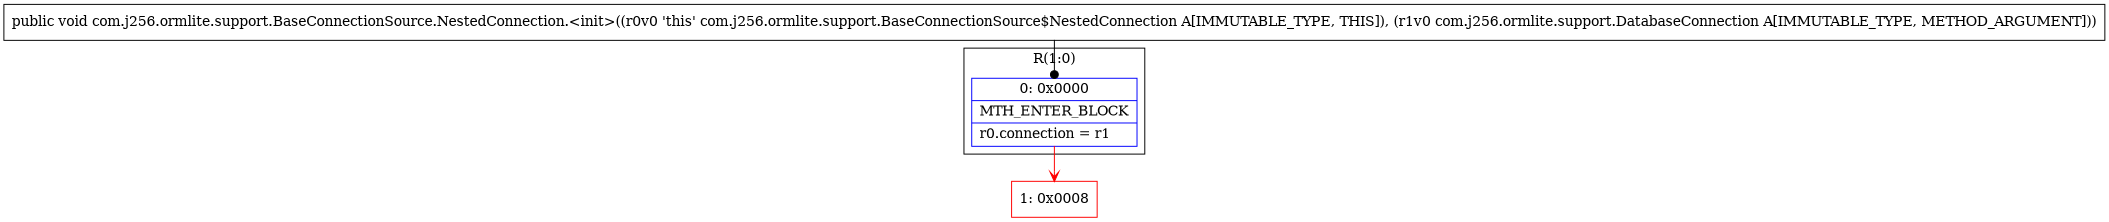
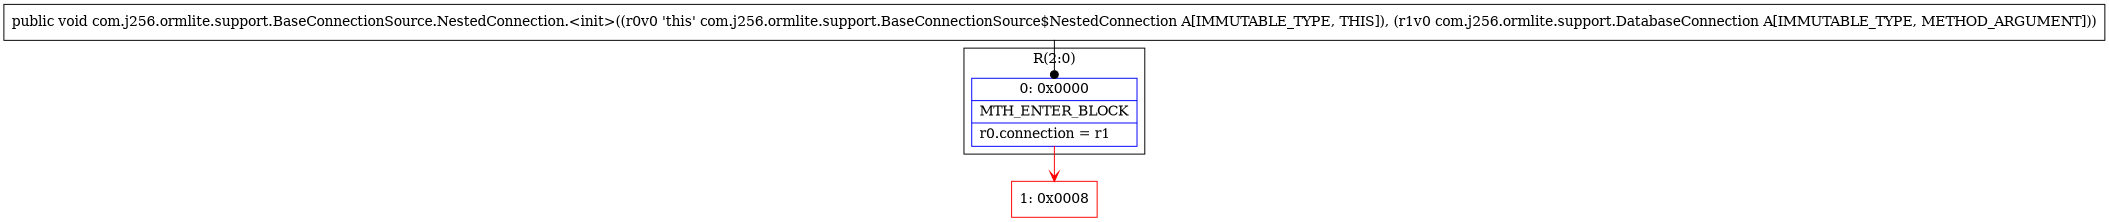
(1054, 59) -> (1054, 59)
